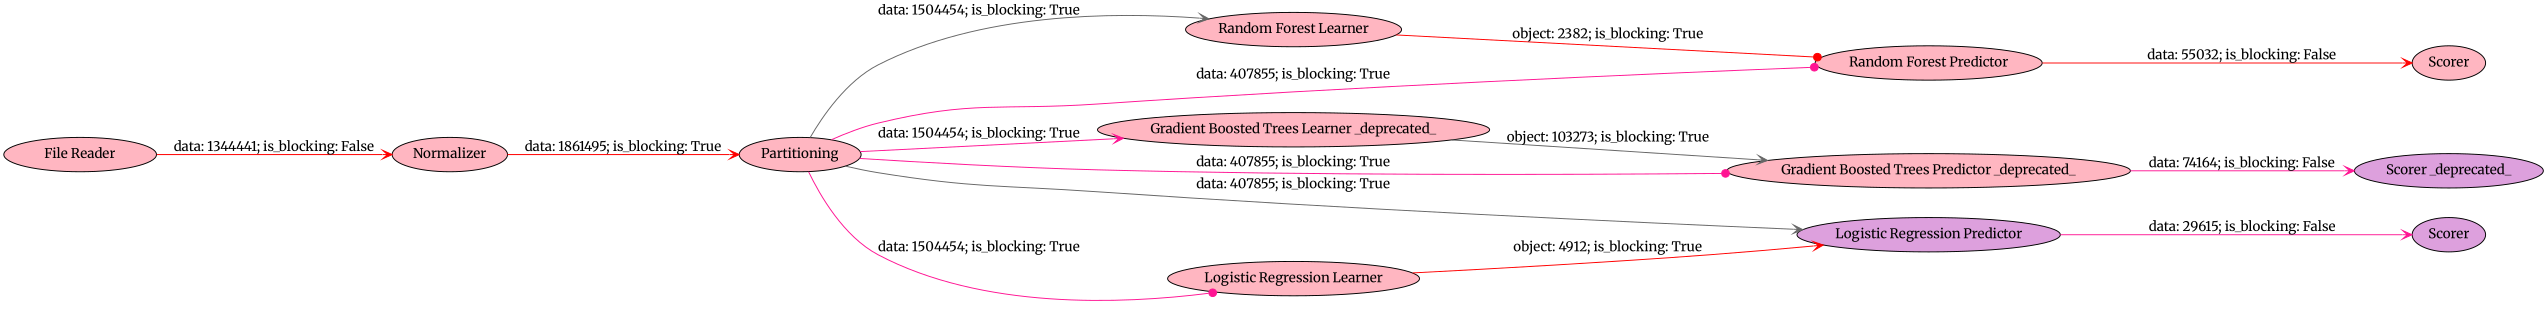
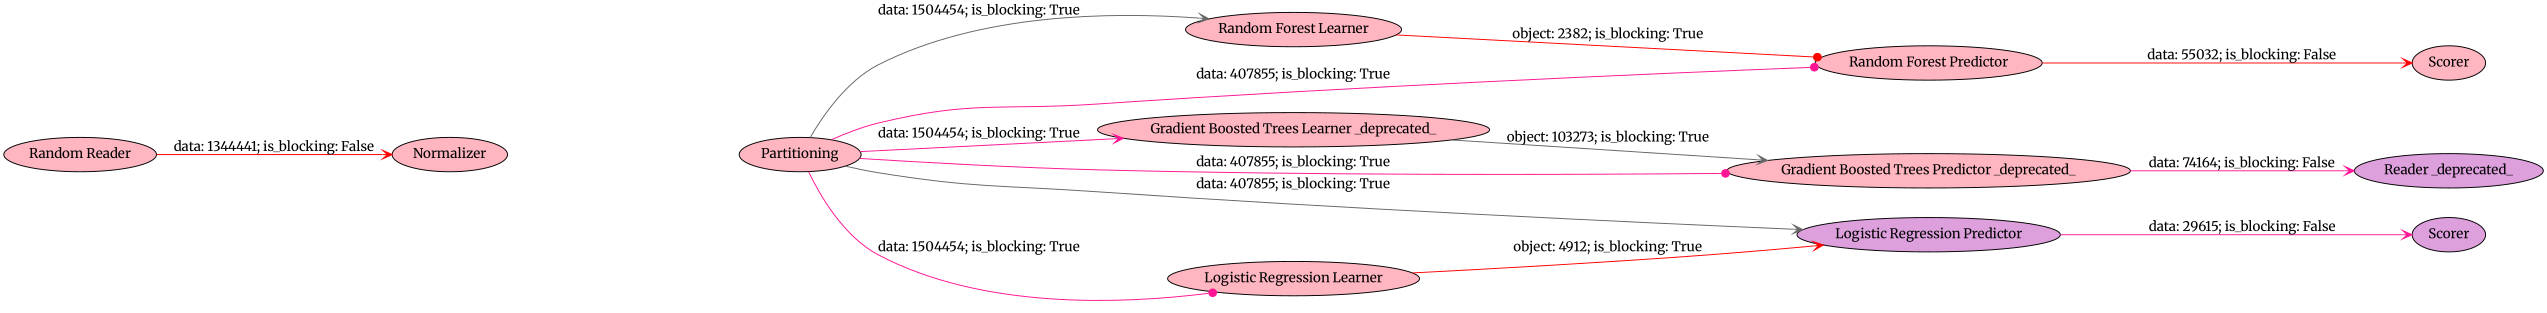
(80, 155) -> (80, 155)
(619, 155) -> none
(2449, 171) -> (2449, 171)
